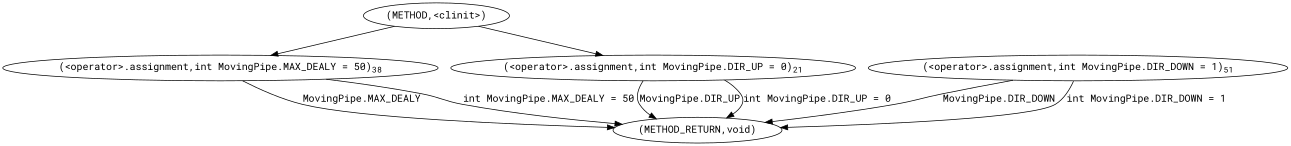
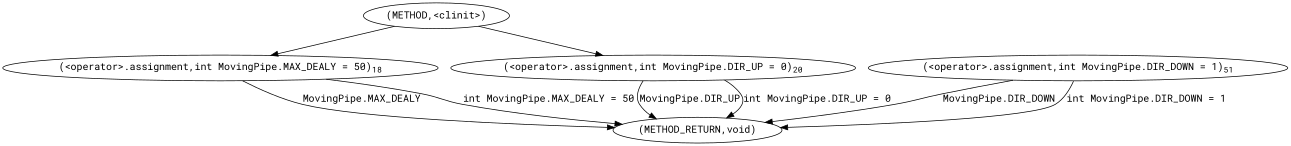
(377, 67) -> (377, 67)
(798, 67) -> (798, 67)
